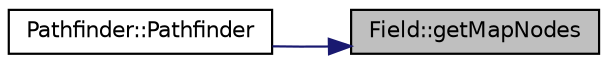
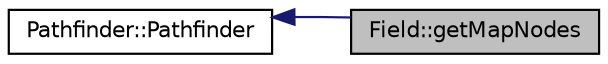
(300, 47) -> (323, 17)
